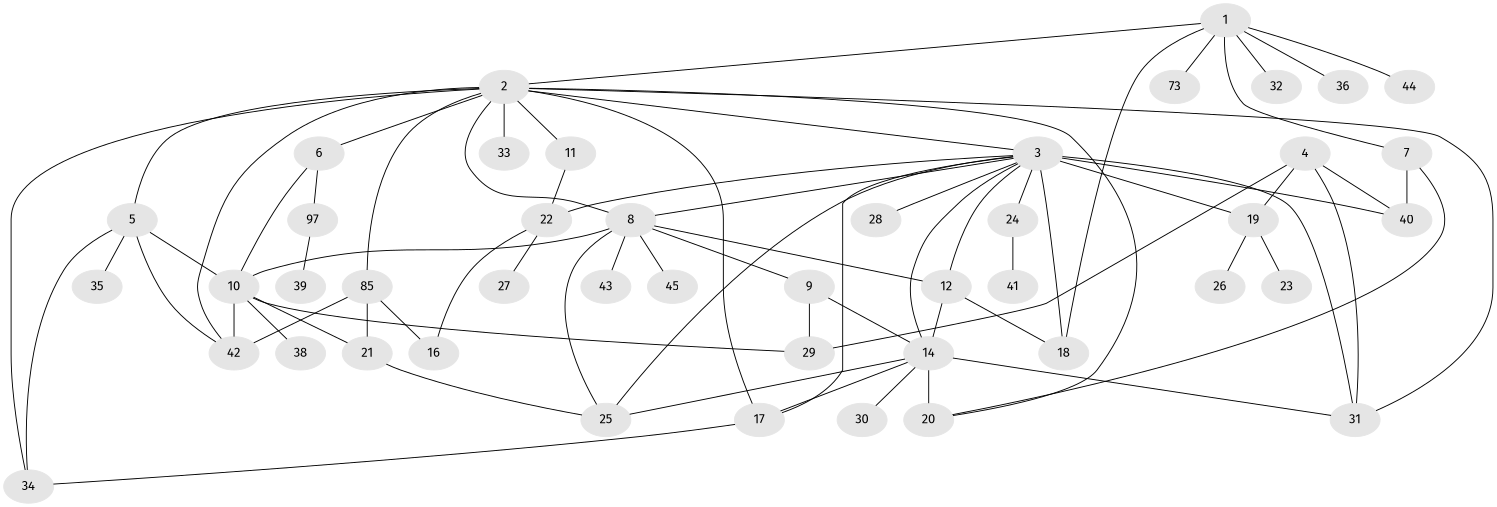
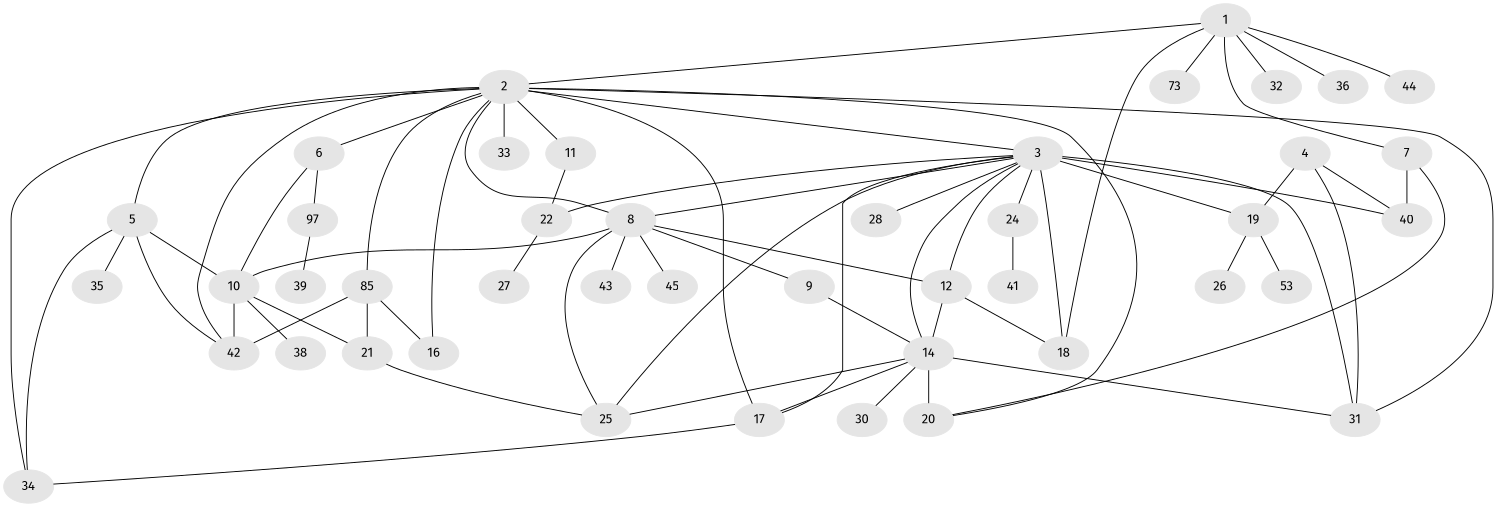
(469, 272) -> (439, 212)
(1287, 287) -> (1287, 287)
(809, 353) -> none
